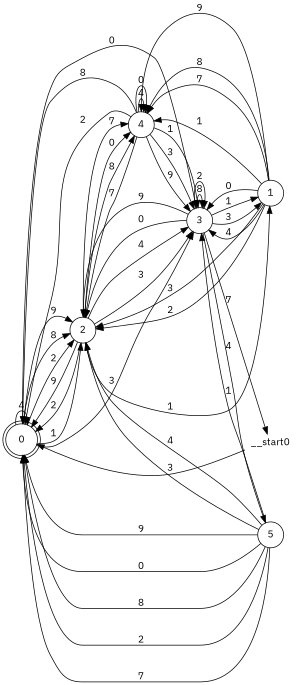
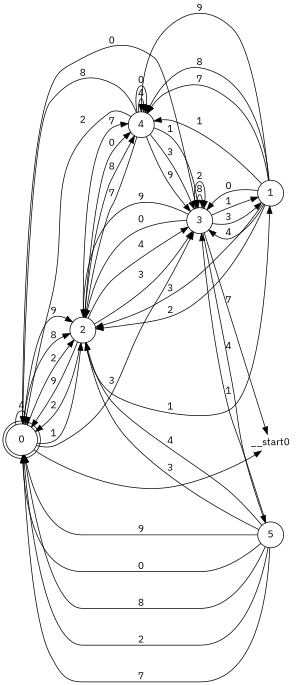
(144, 475) -> (144, 488)
